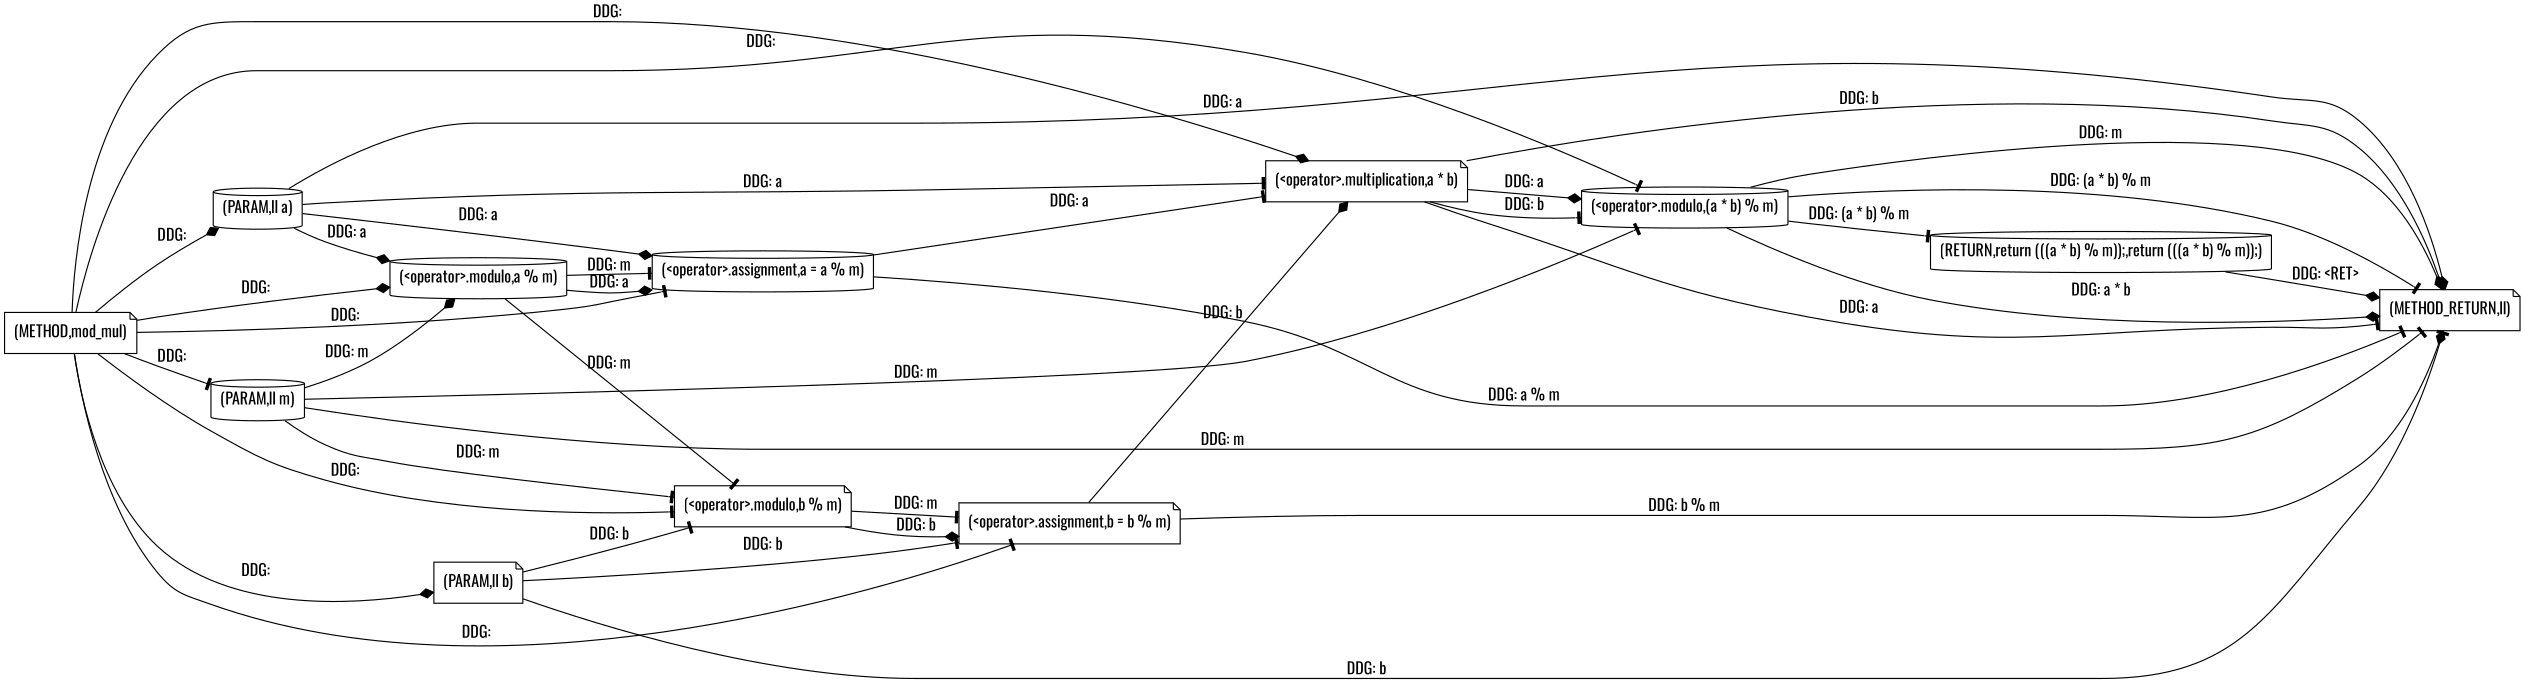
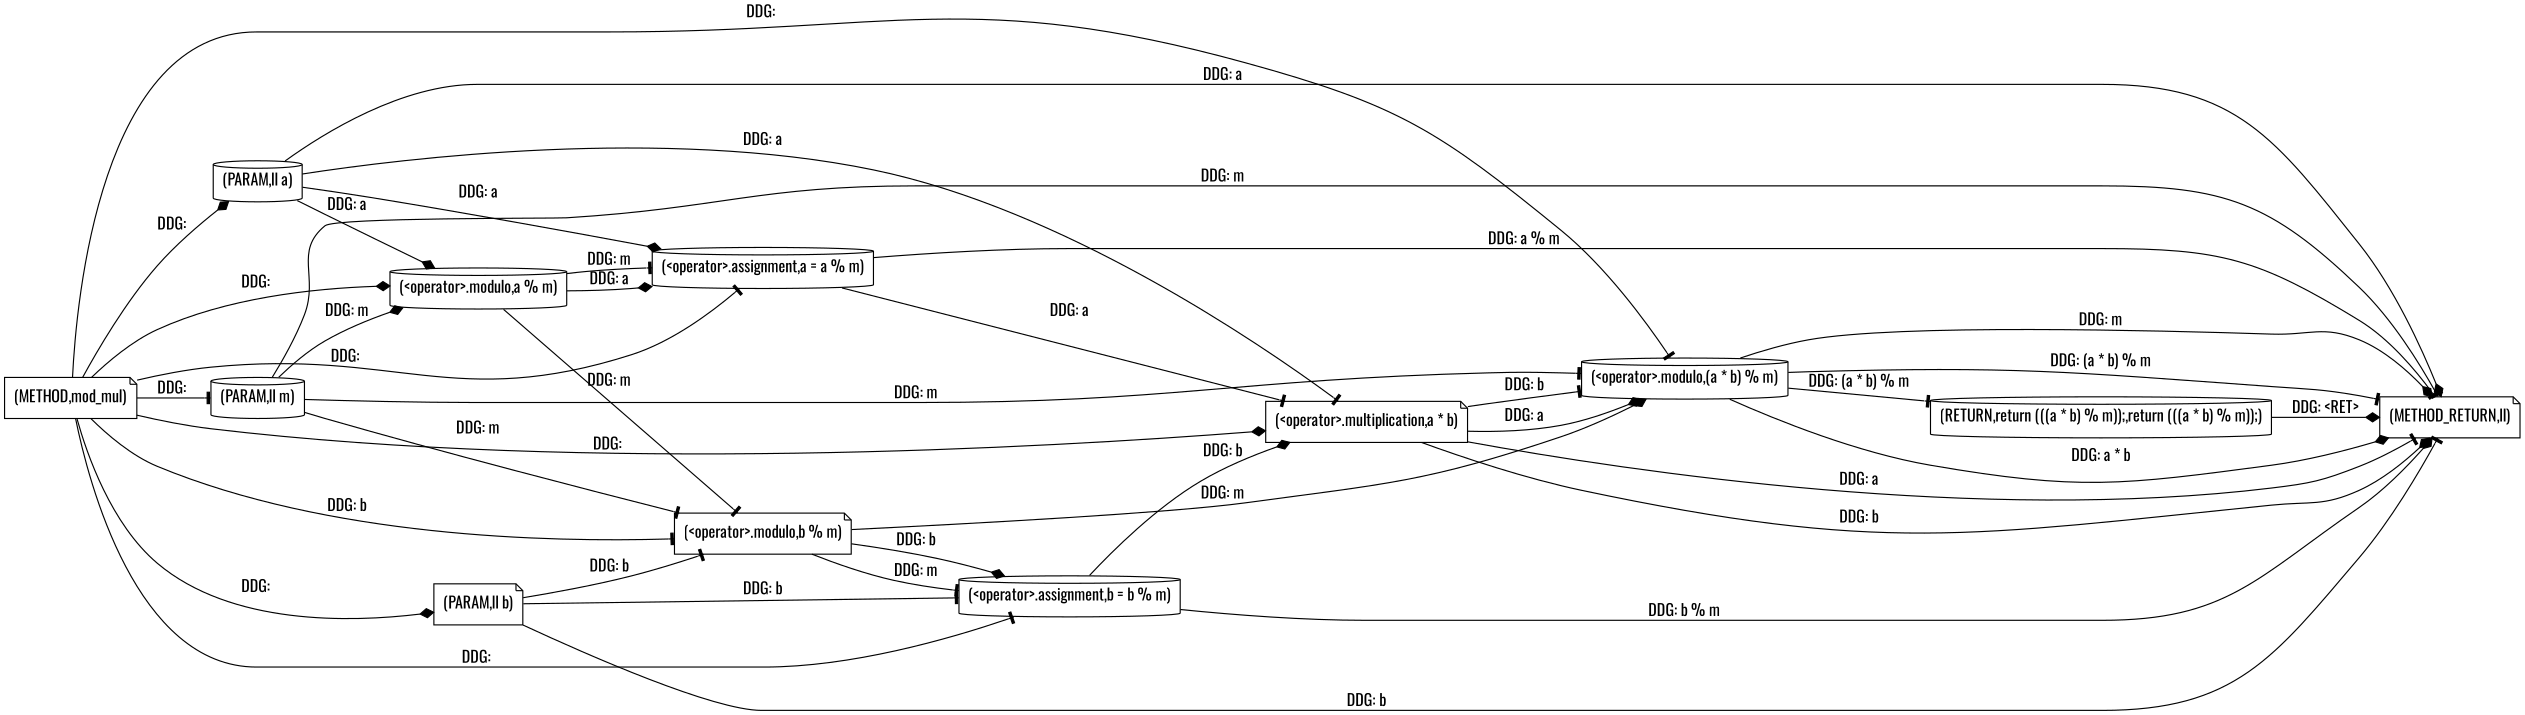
(347, 472) -> (347, 507)
none -> (1249, 502)
(1070, 523) -> (1070, 596)
